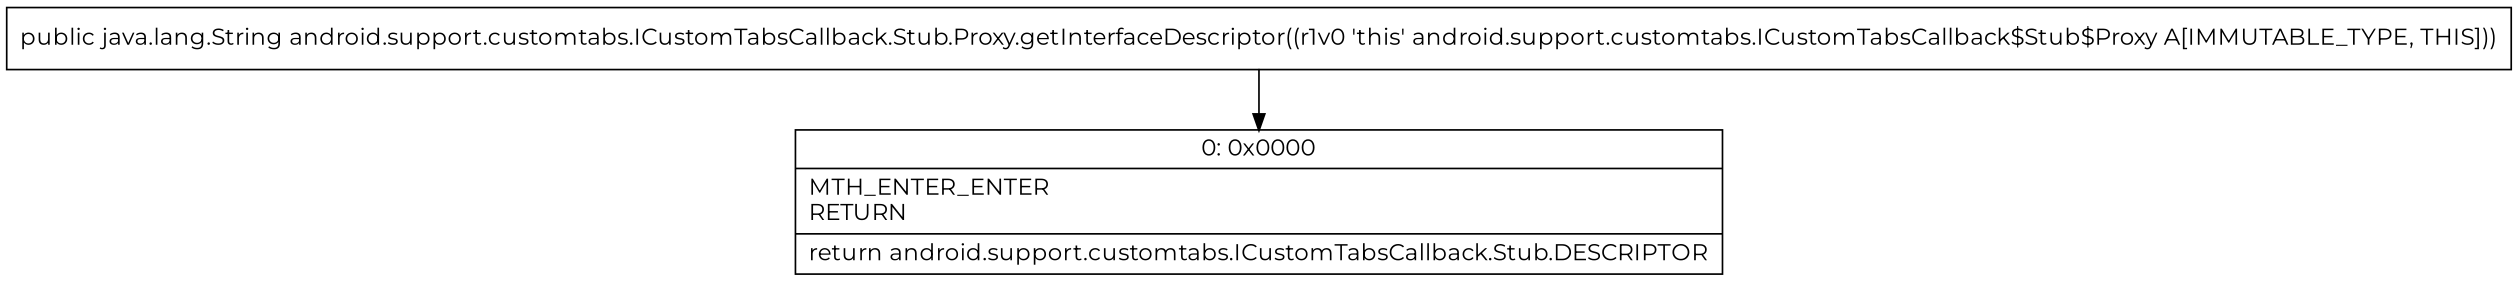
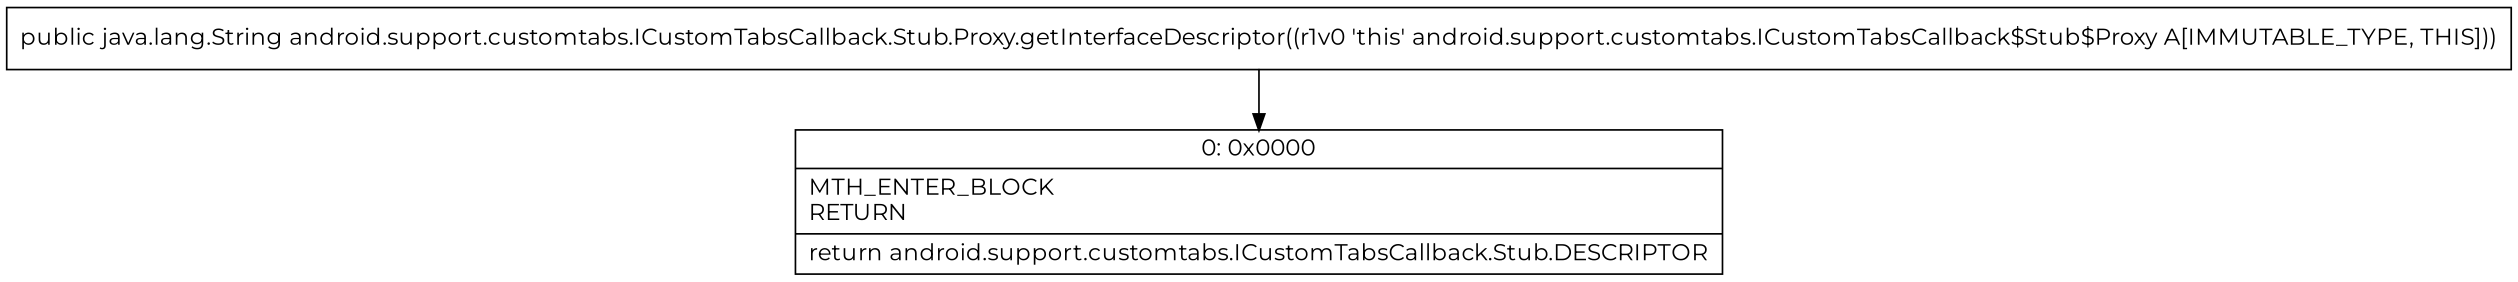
(930, 188) -> (932, 188)
